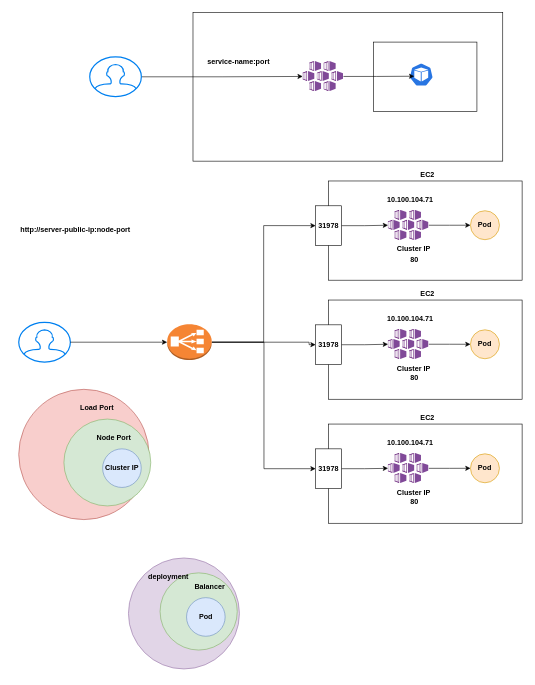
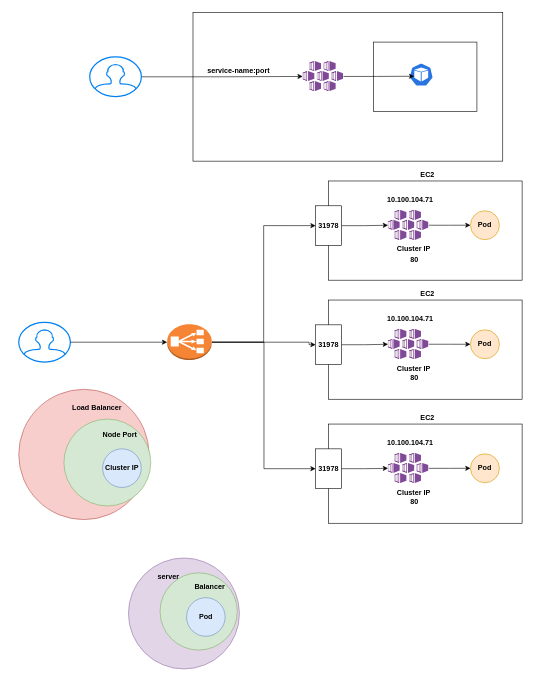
(239, 61) -> (239, 70)
(75, 230) -> none
(97, 408) -> (97, 408)
(114, 438) -> (120, 435)
(169, 577) -> (169, 577)
